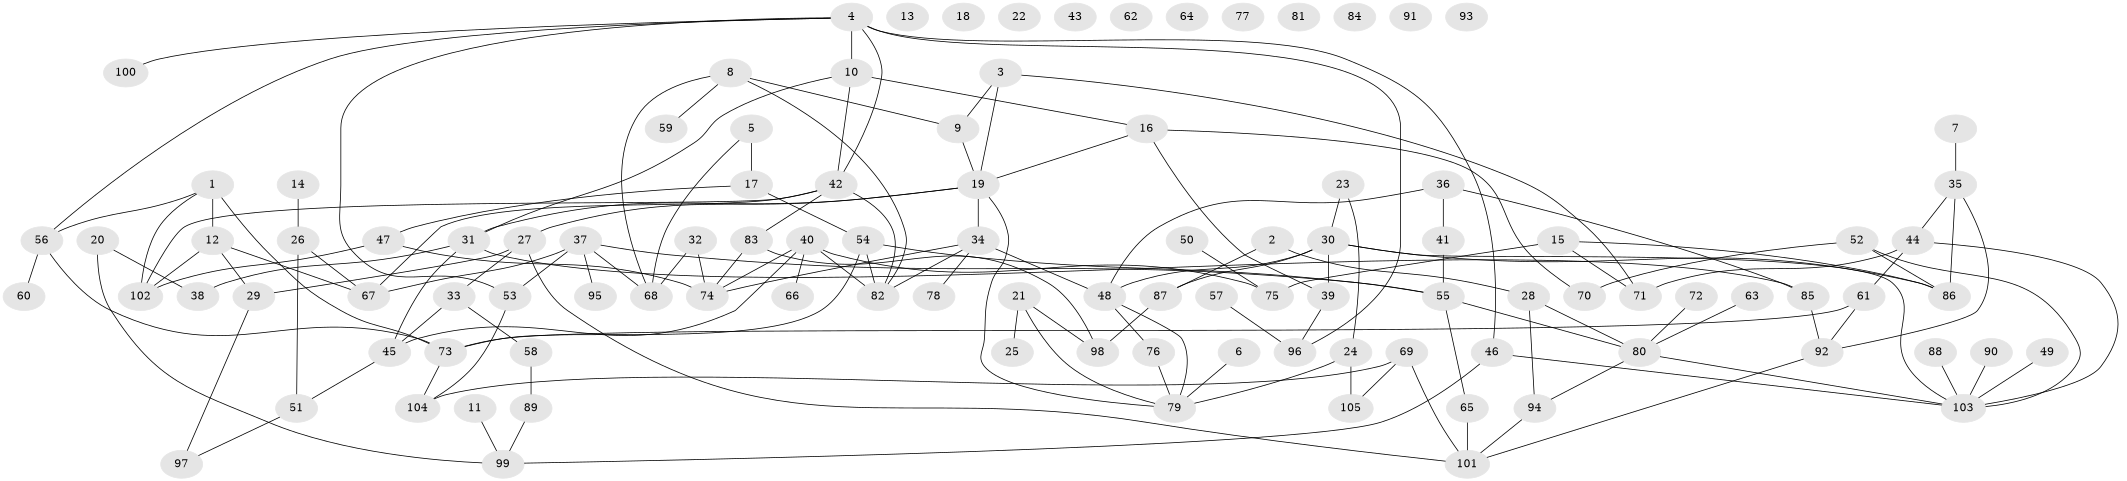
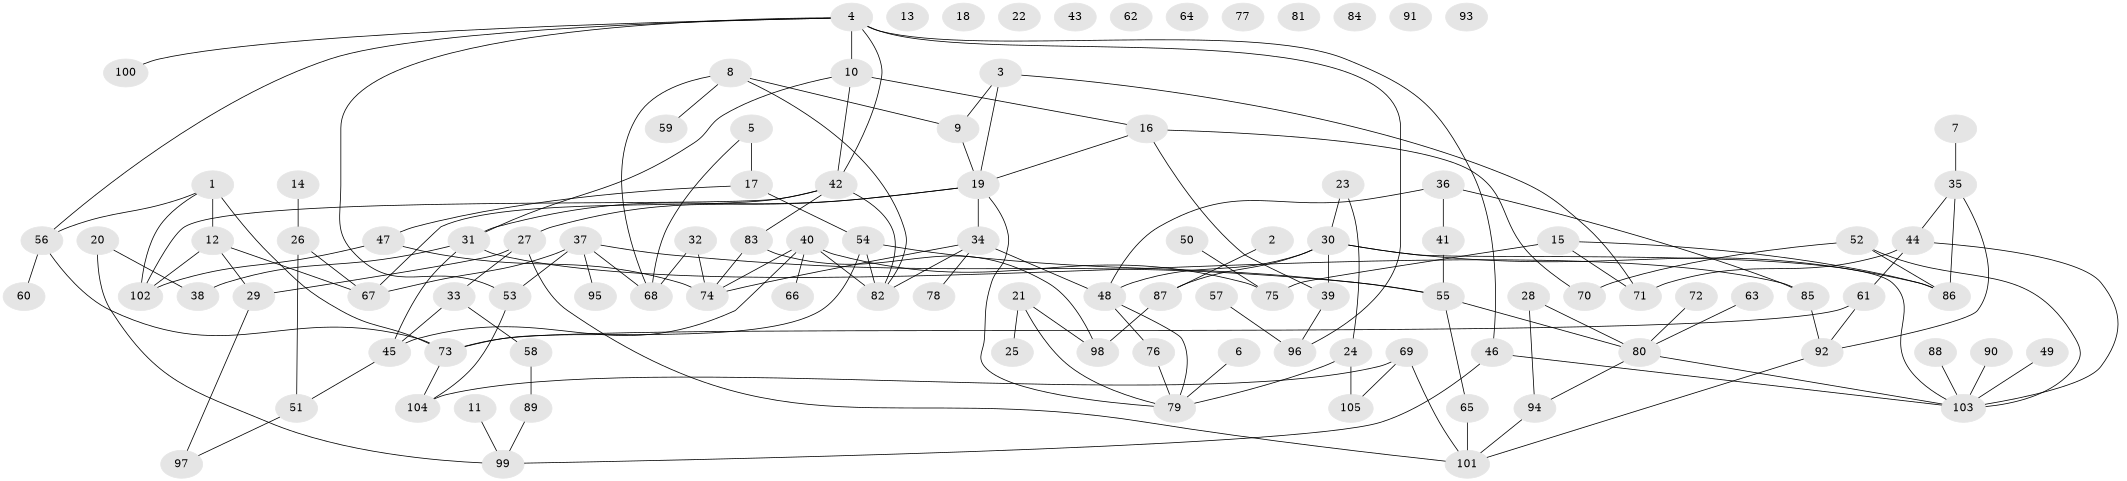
(1398, 273) -> none
